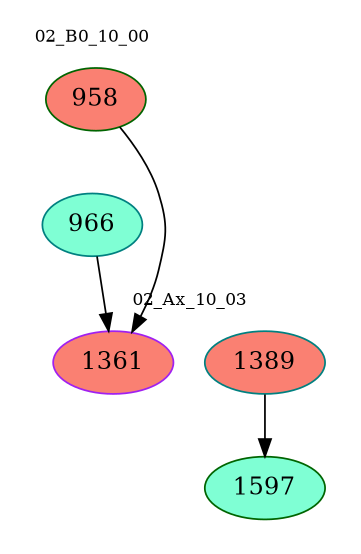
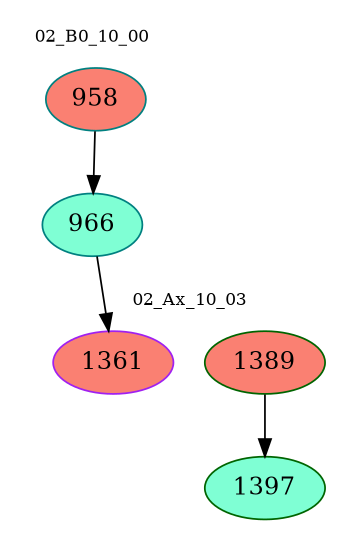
(96, 99) -> (96, 99)
(153, 179) -> (94, 154)
(265, 363) -> (265, 363)
(265, 488) -> (265, 488)
